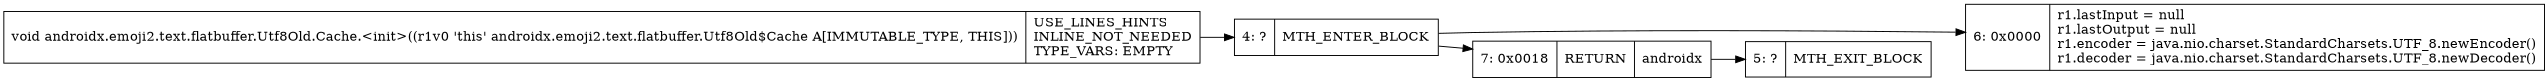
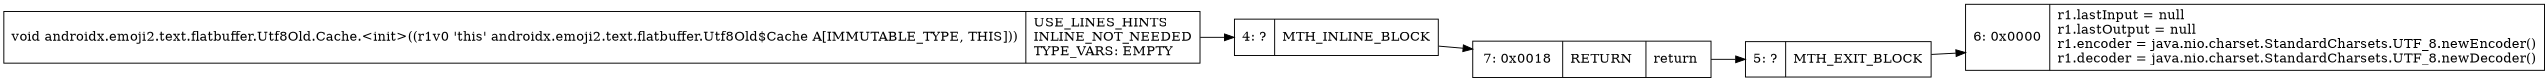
(1697, 31) -> (1944, 54)
(1356, 37) -> (1356, 37)
(1673, 59) -> (1676, 59)
